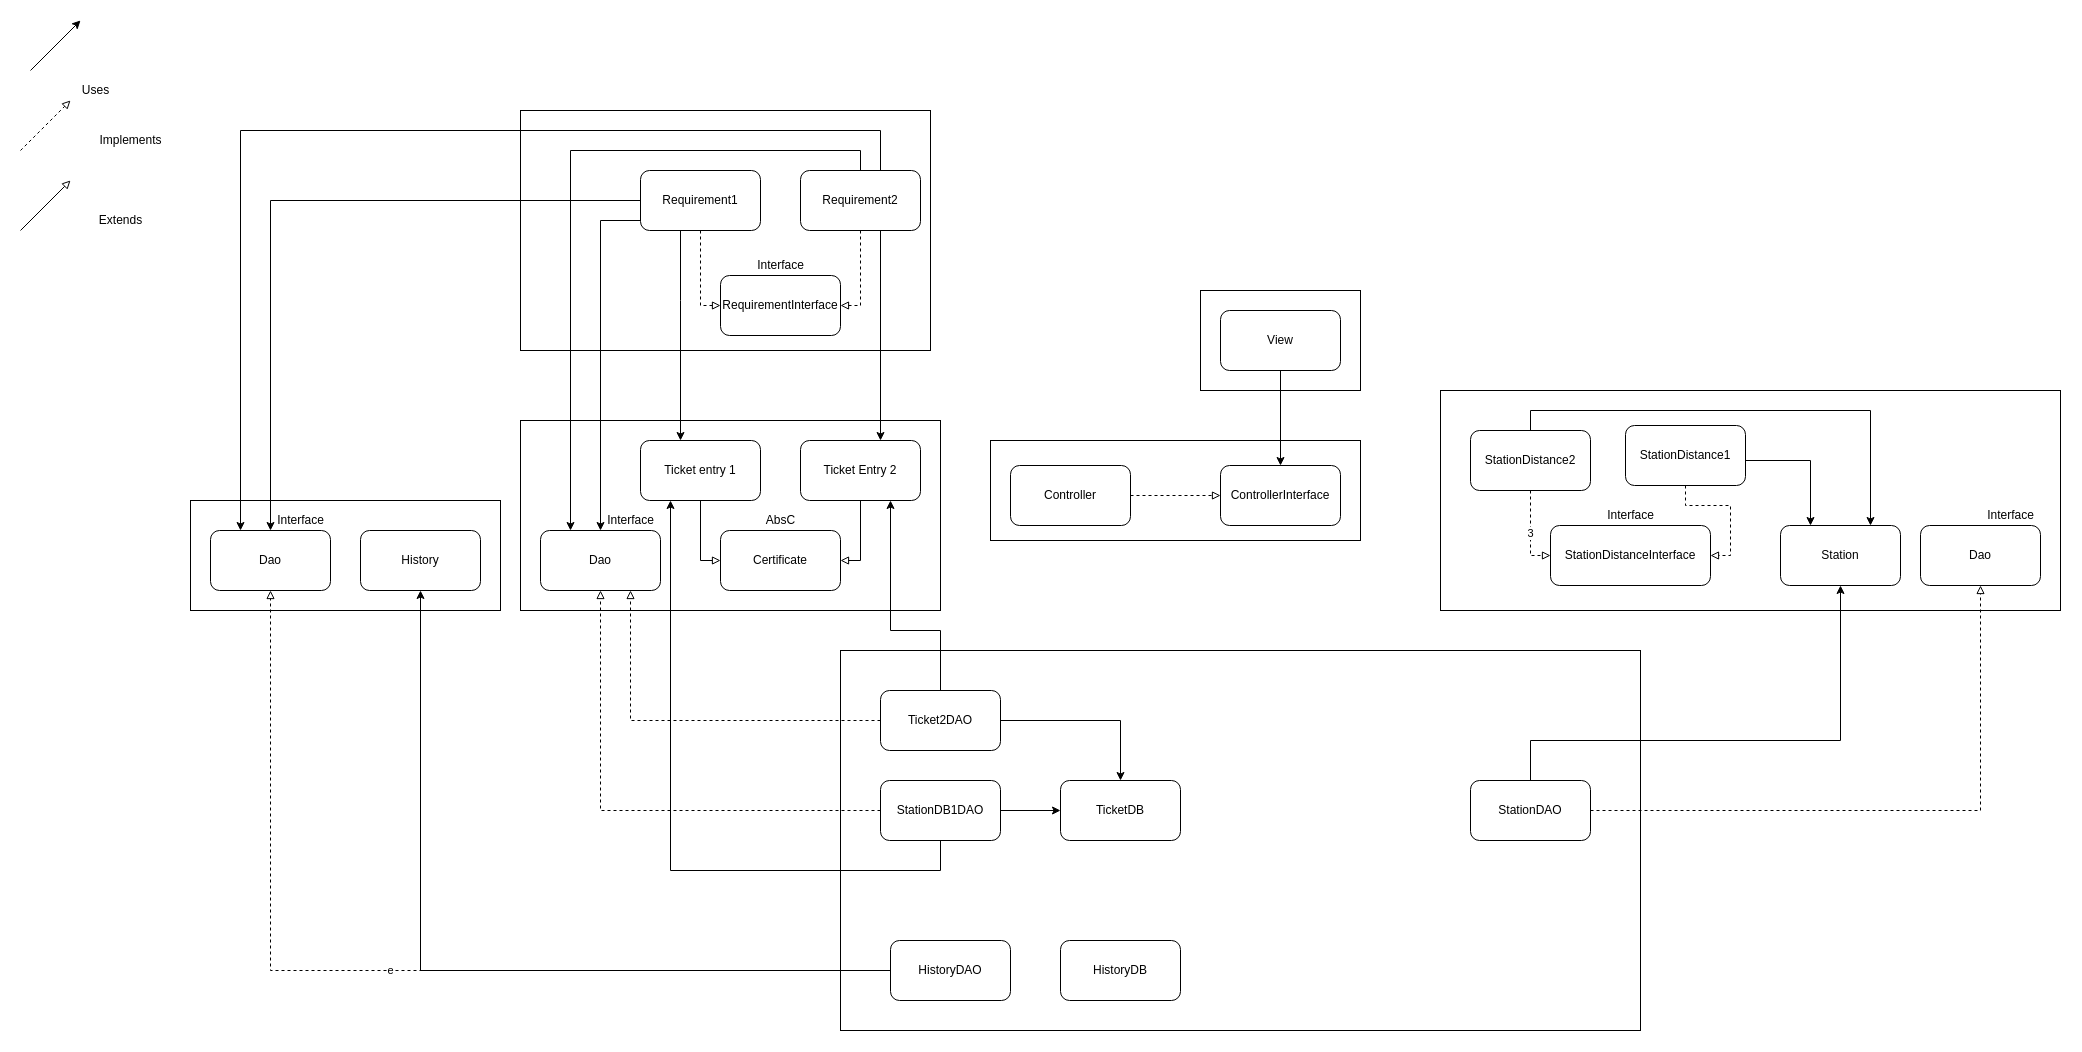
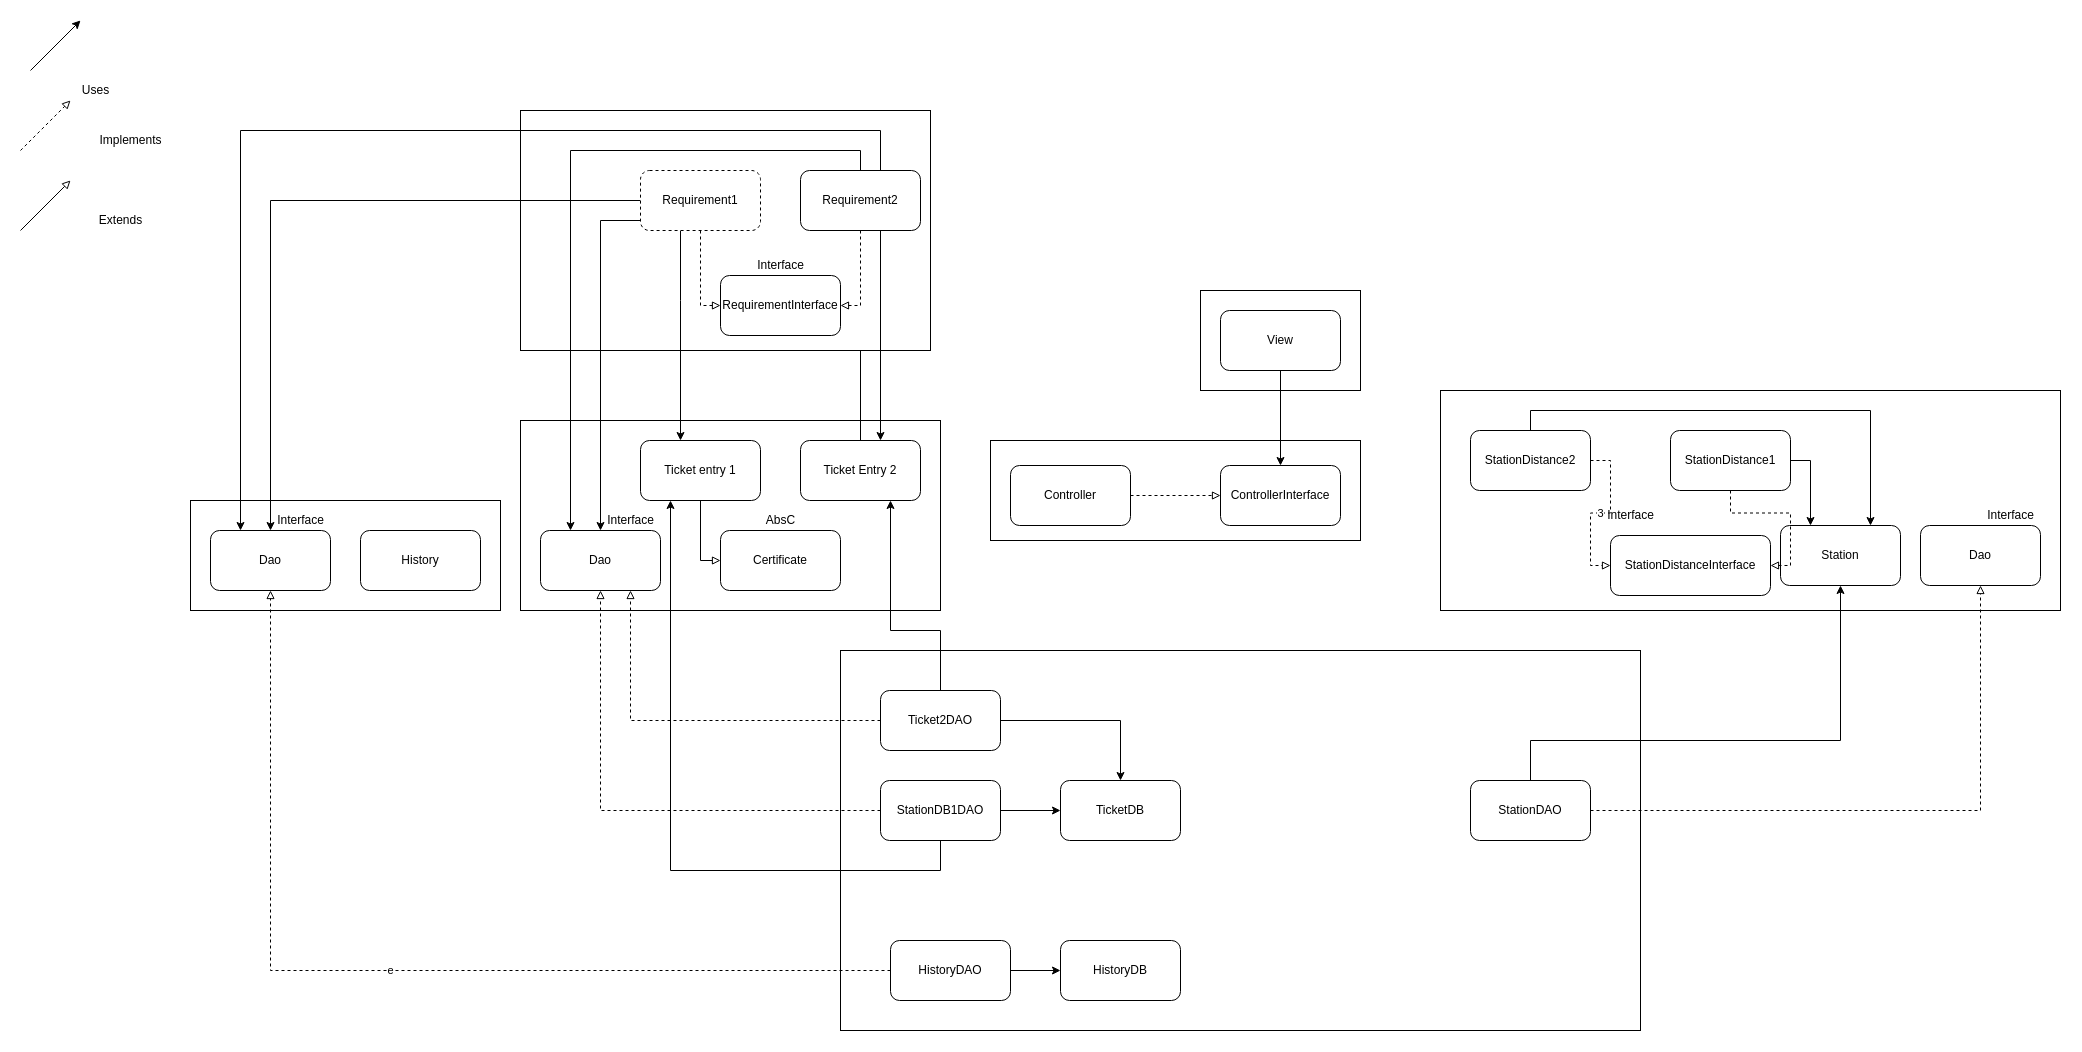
(701, 201) -> (701, 201)
(1686, 456) -> (1731, 461)
(861, 536) -> (861, 395)
(1631, 556) -> (1691, 566)
(421, 783) -> (1032, 971)
